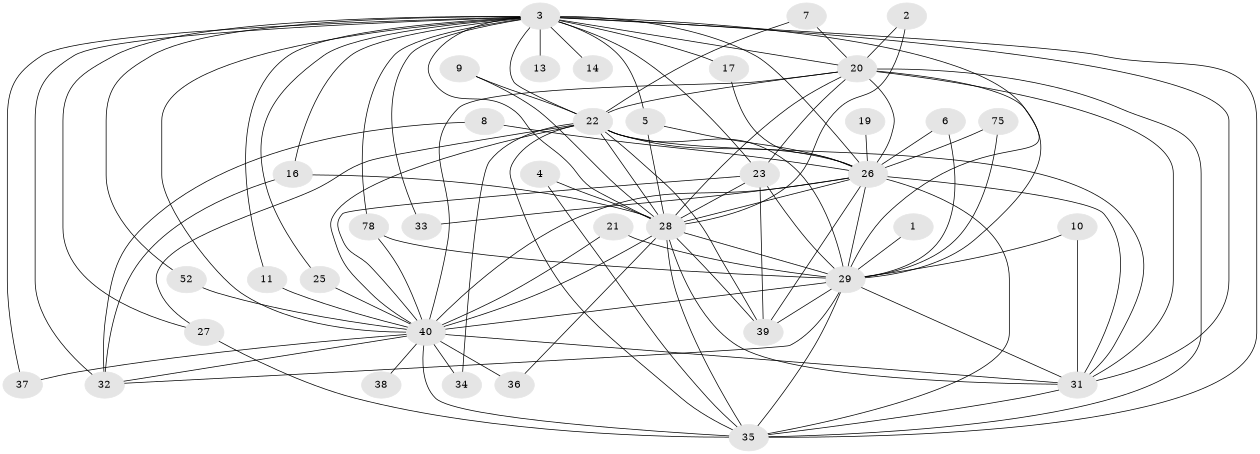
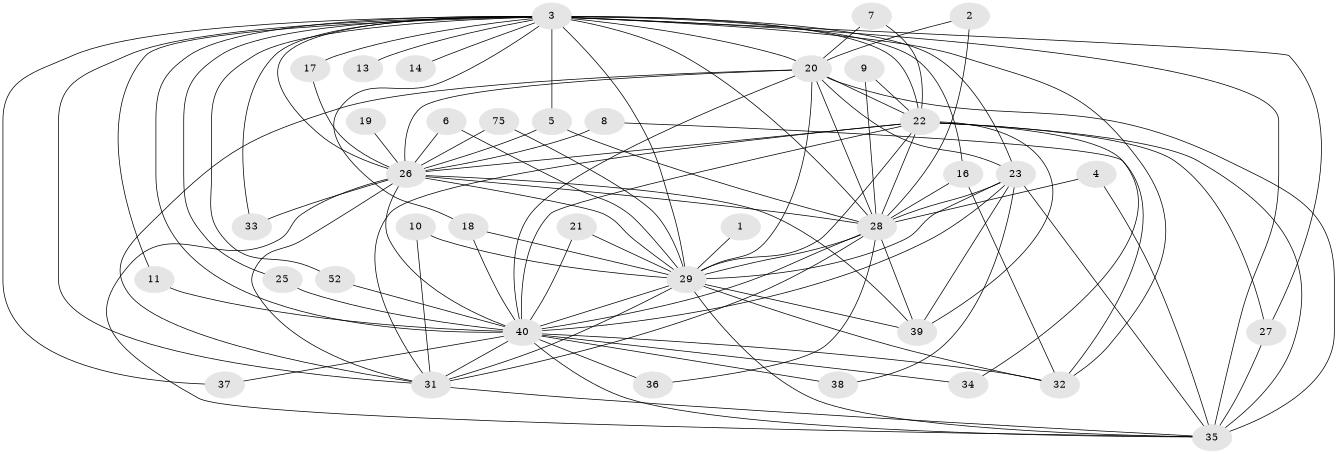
(369, 227) -> (468, 227)
none -> (969, 314)
(694, 337) -> (1110, 300)
